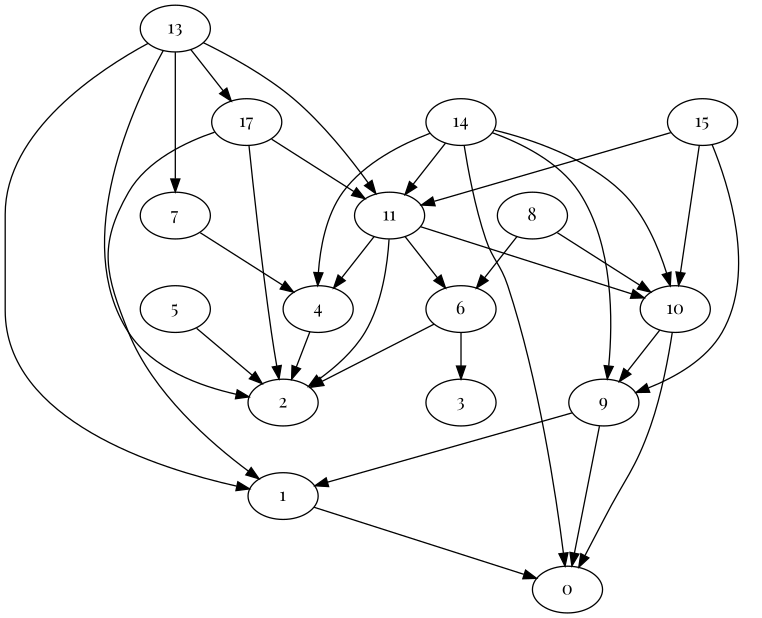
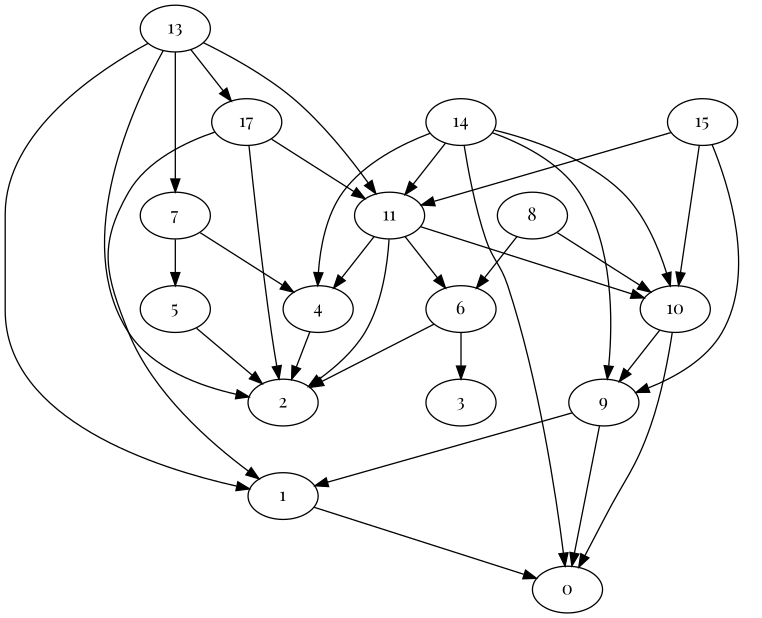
none -> (175, 256)
